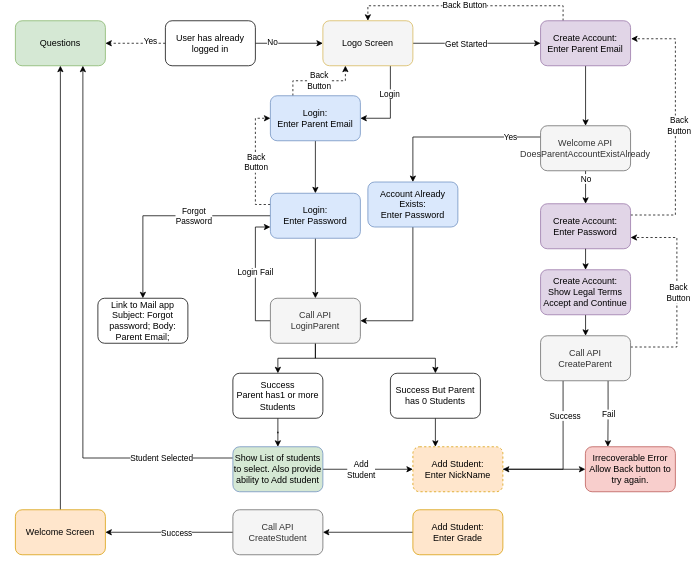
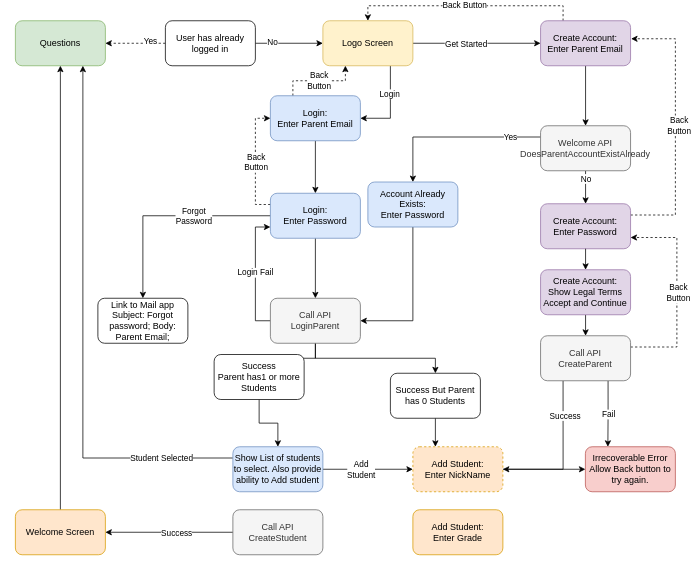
(368, 43) -> (368, 43)
(278, 396) -> (259, 377)
(278, 469) -> (278, 469)
(371, 532) -> none
